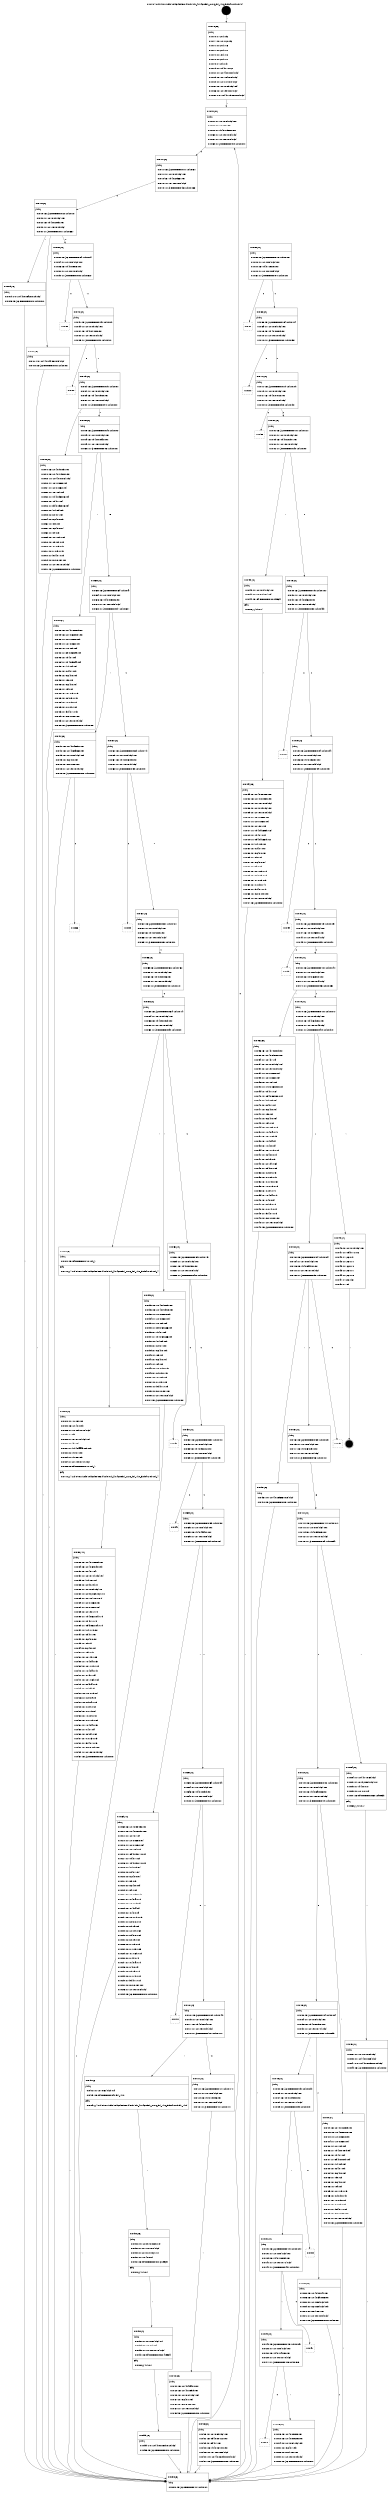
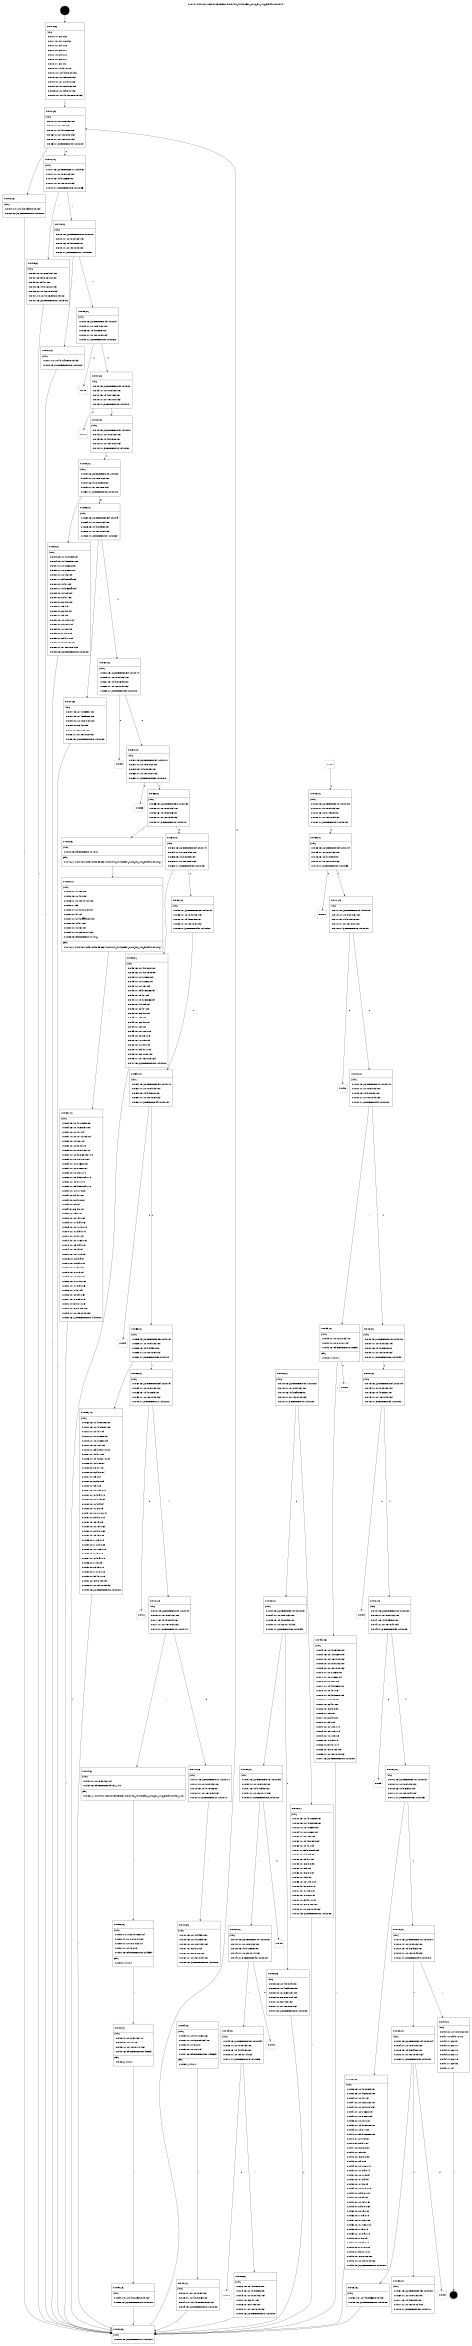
none -> (51, 224)
(37, 258) -> (36, 170)
(256, 300) -> (330, 778)
(60, 514) -> none
(294, 681) -> (343, 1372)
(75, 850) -> (142, 792)
(136, 1140) -> (140, 831)
(174, 1444) -> none
(318, 1527) -> none
(188, 2444) -> none
